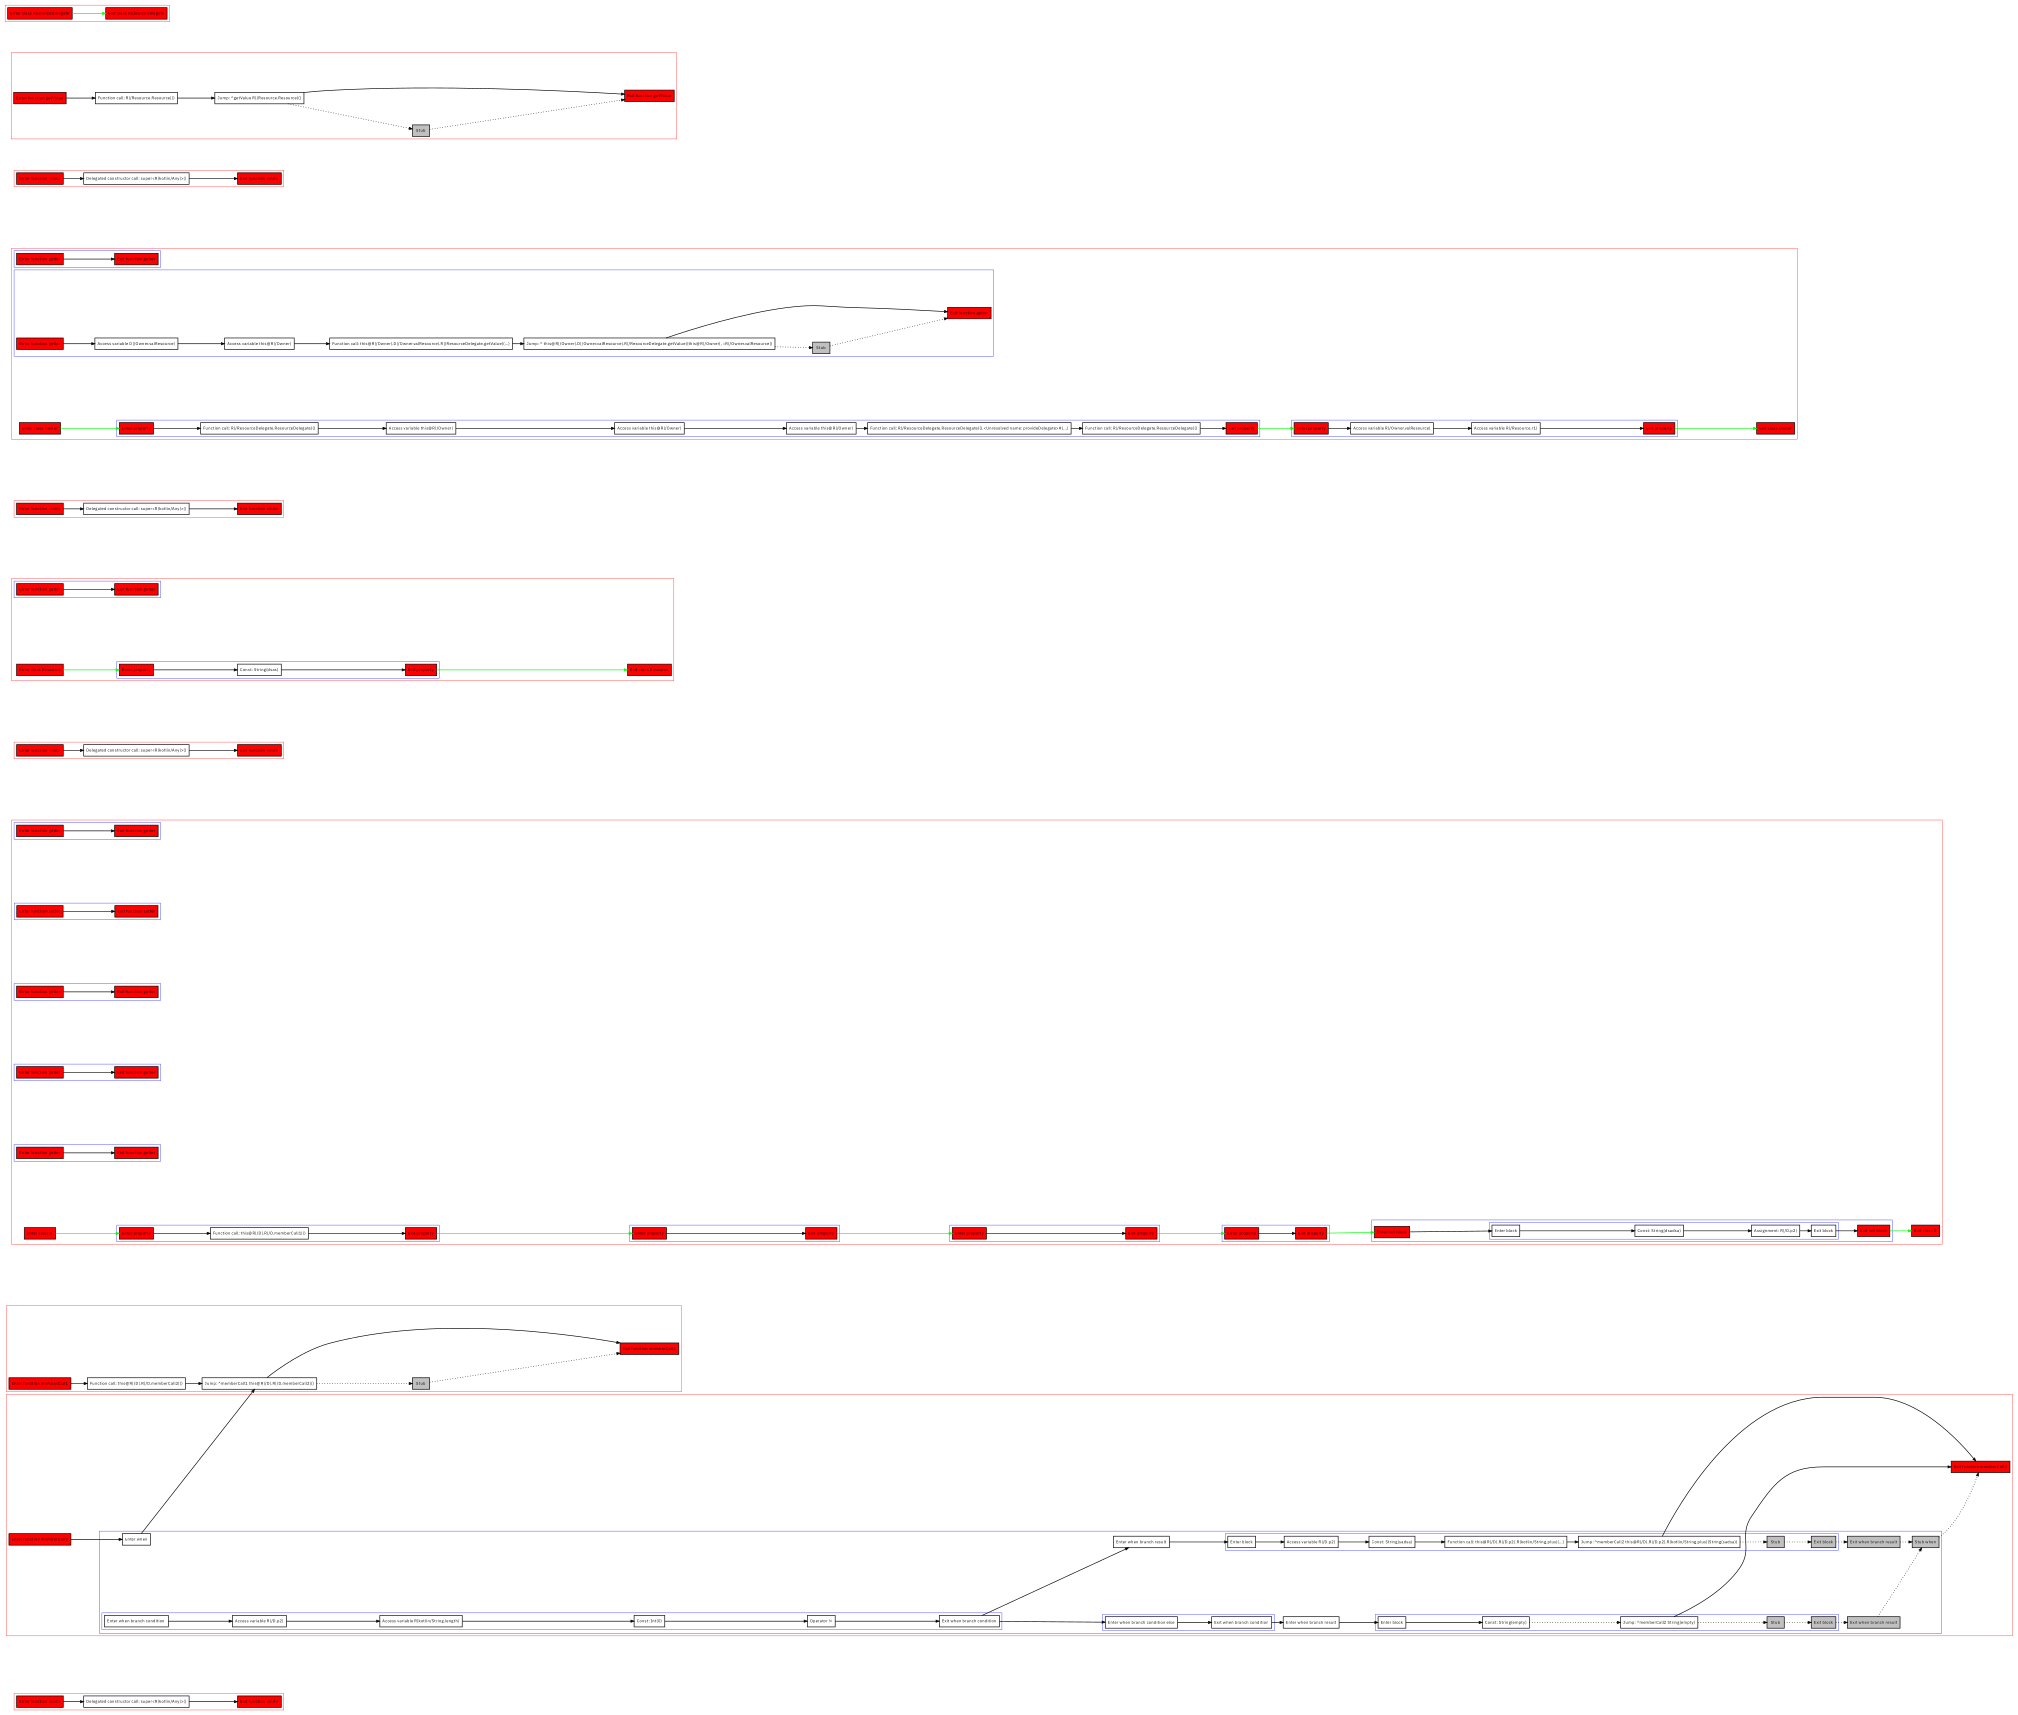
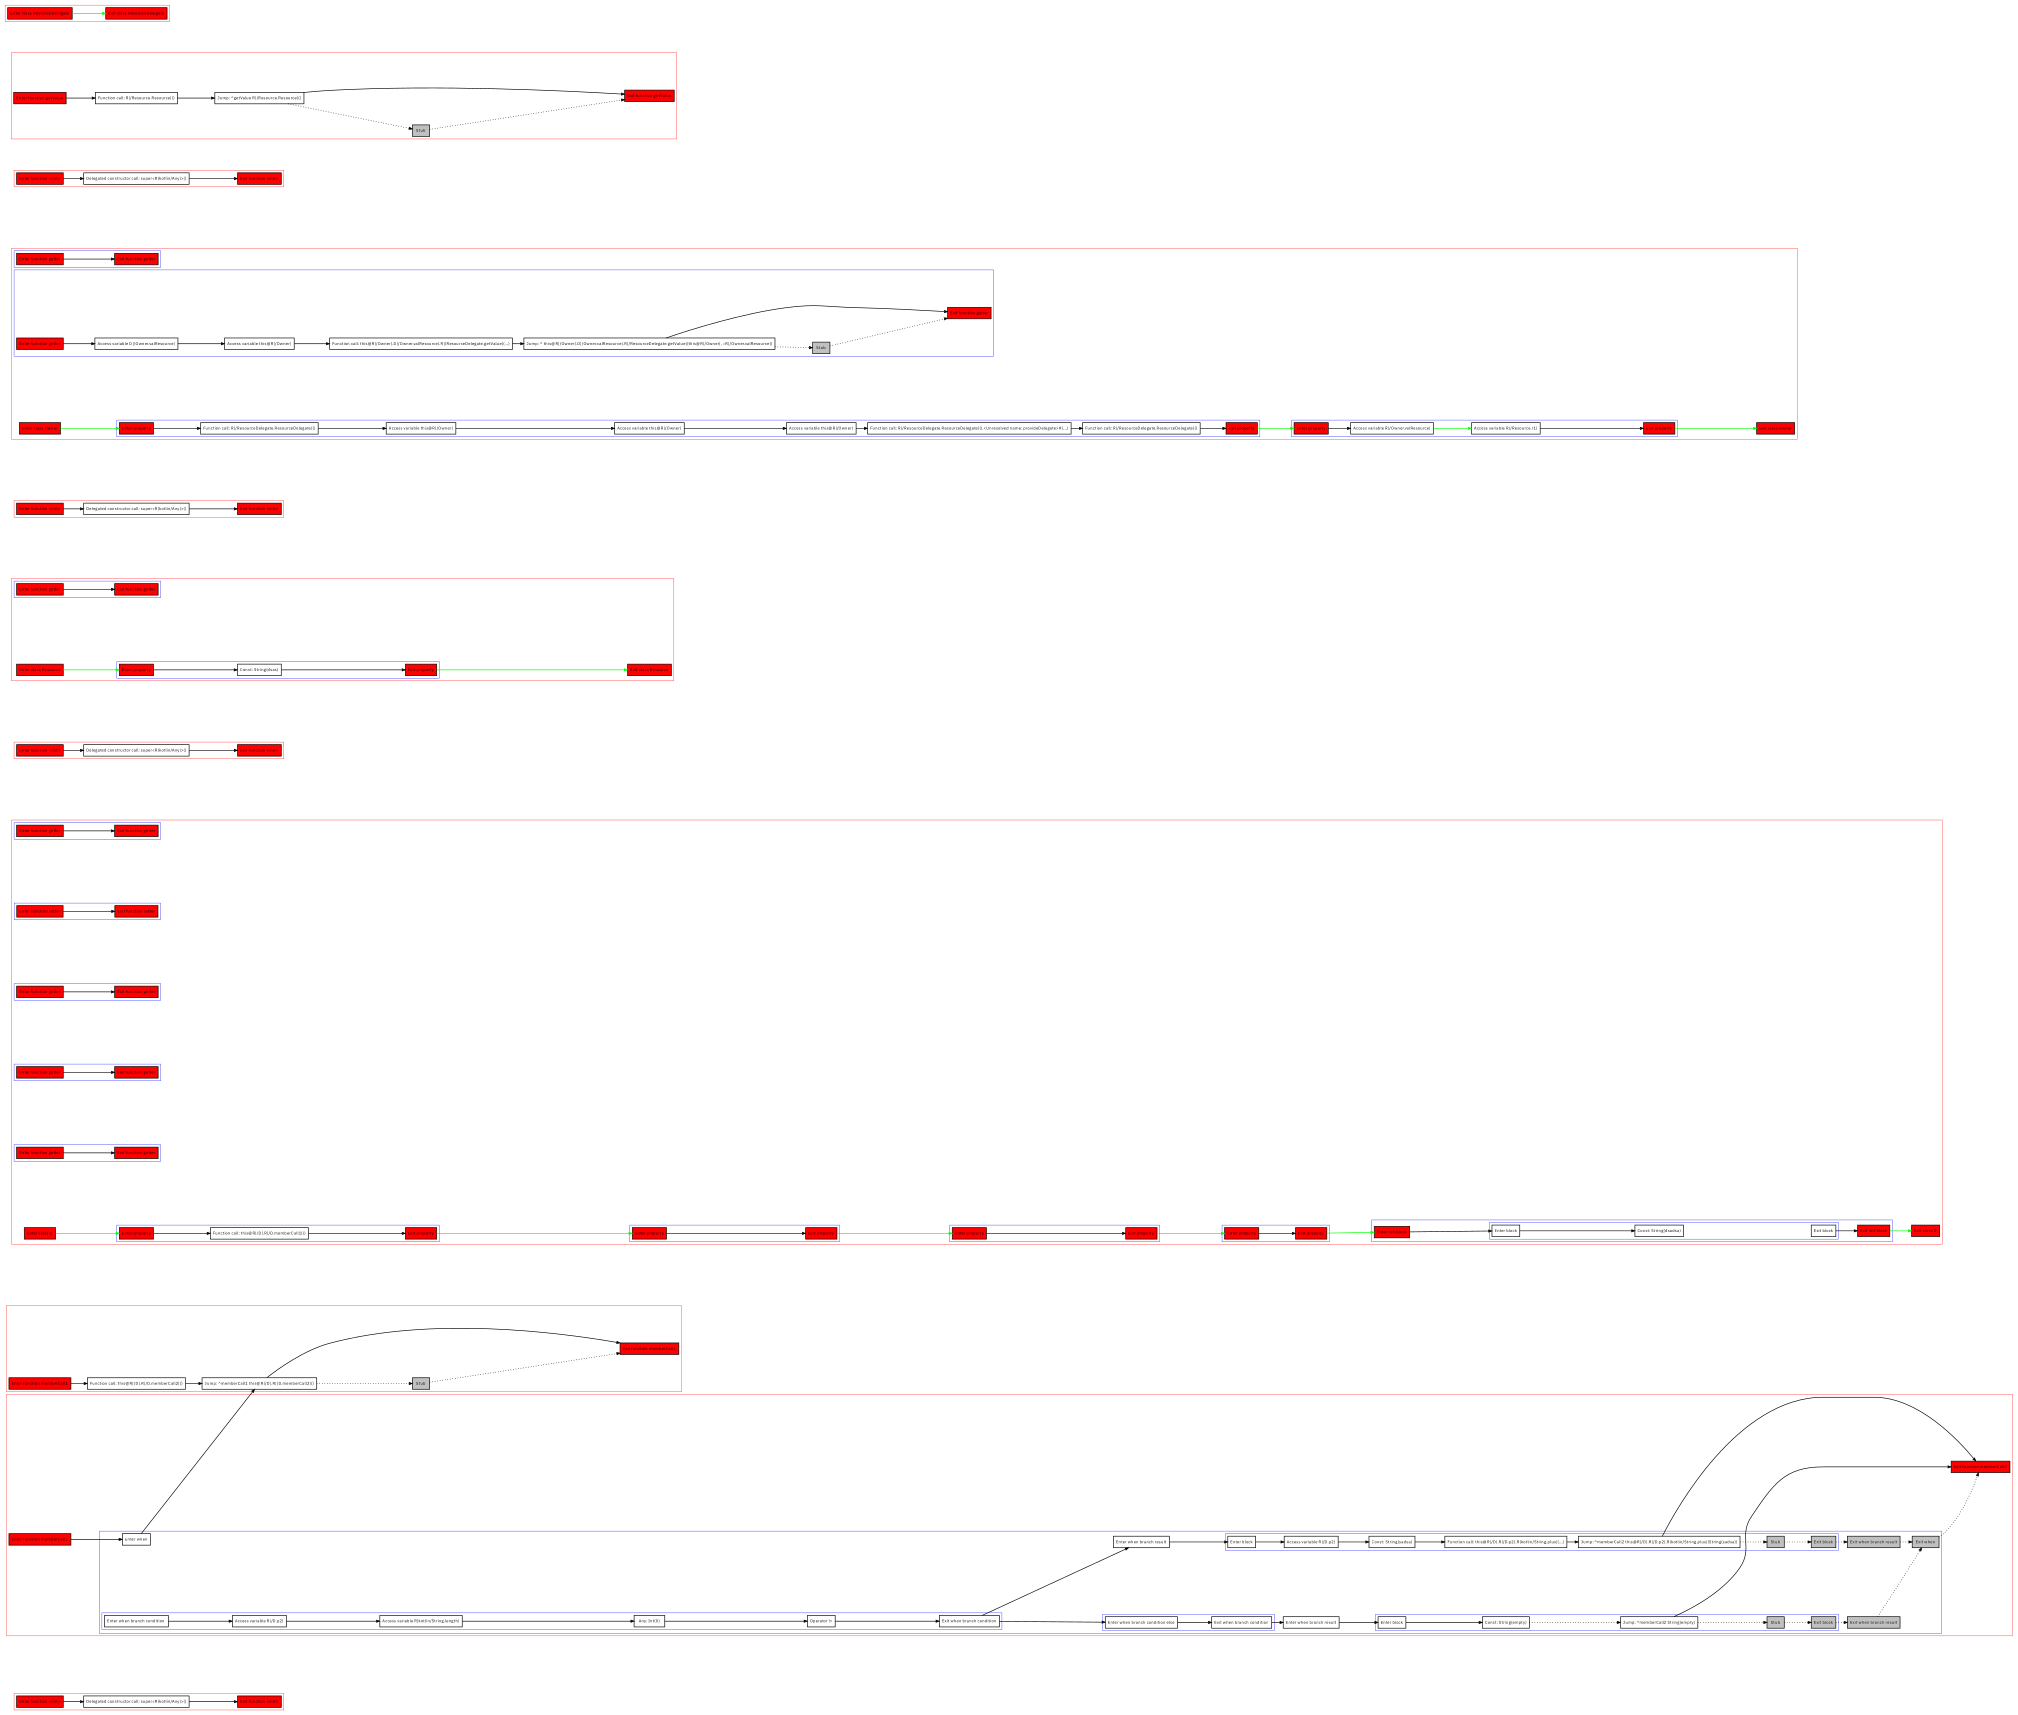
(1451, 428) -> (1451, 428)
(1776, 1231) -> none
(1926, 1542) -> (1926, 1542)
(649, 1621) -> (649, 1621)
